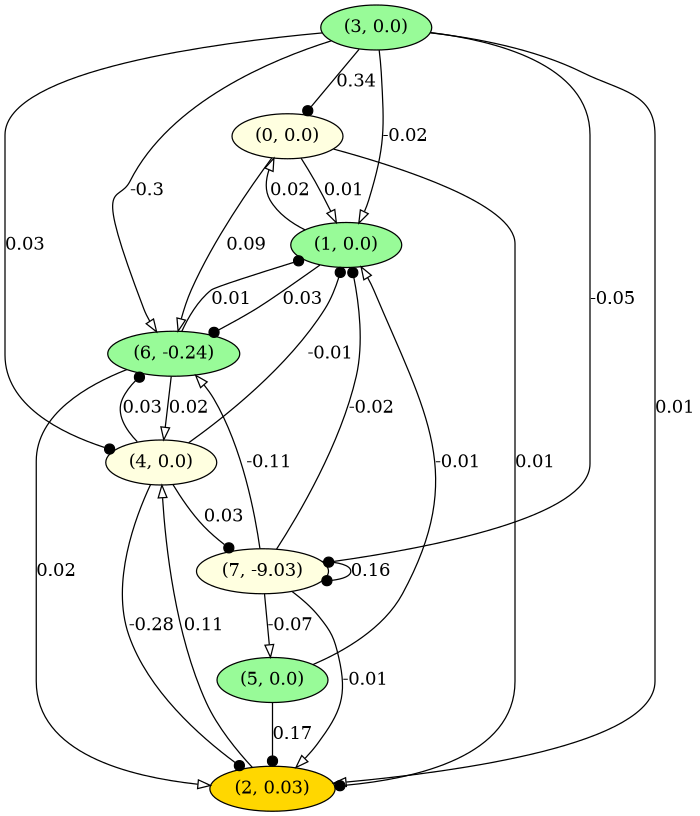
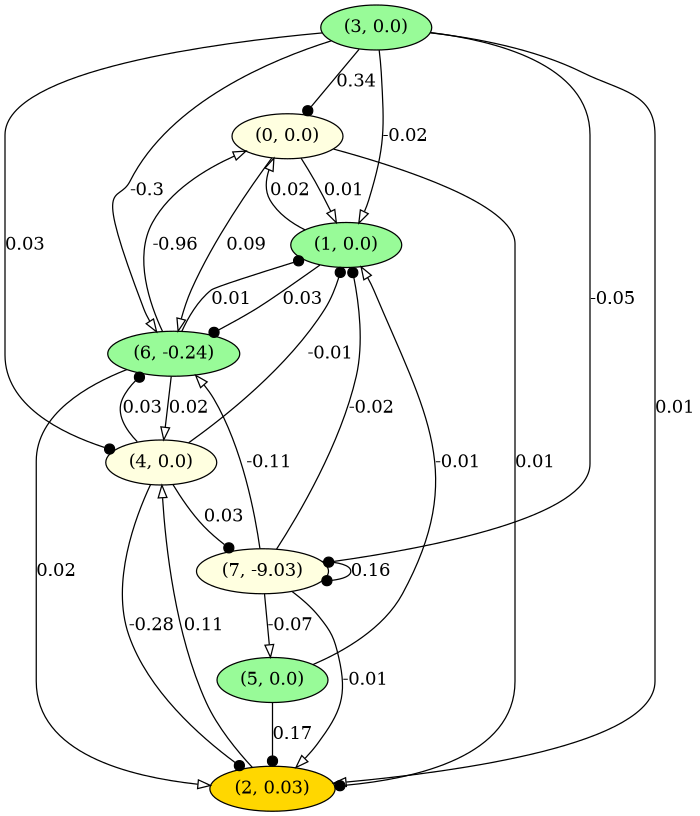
none -> (151, 225)
